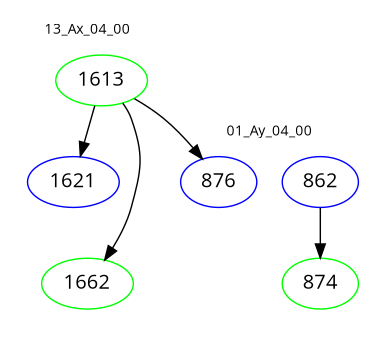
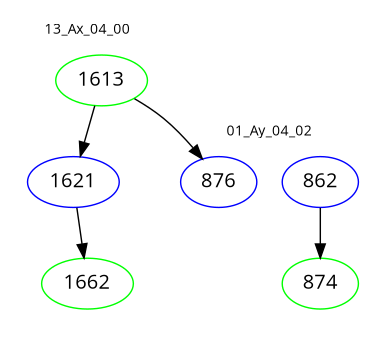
(270, 132) -> (270, 132)
(139, 177) -> (79, 226)
